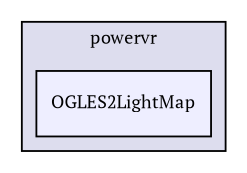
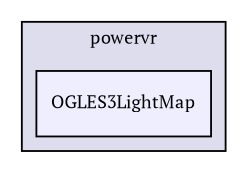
(124, 104) -> (124, 104)
